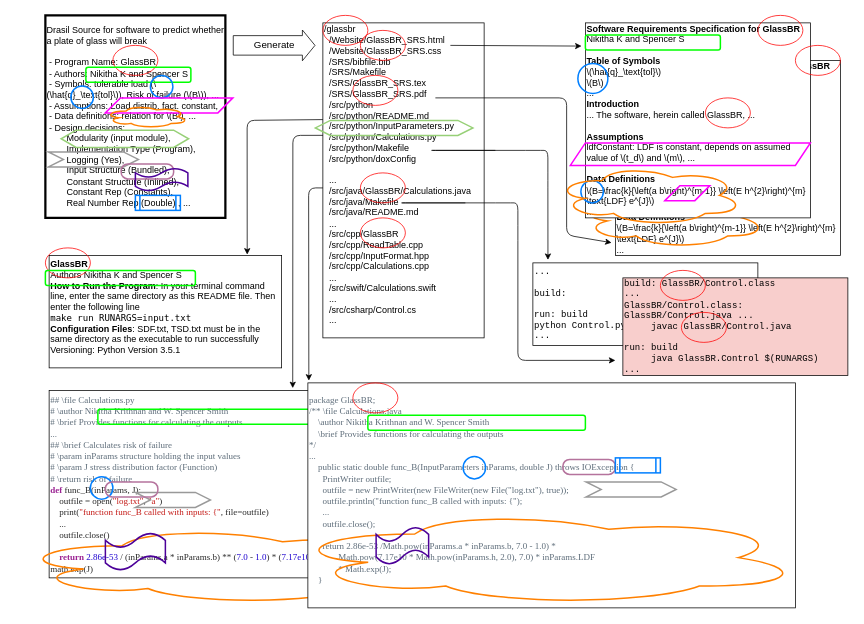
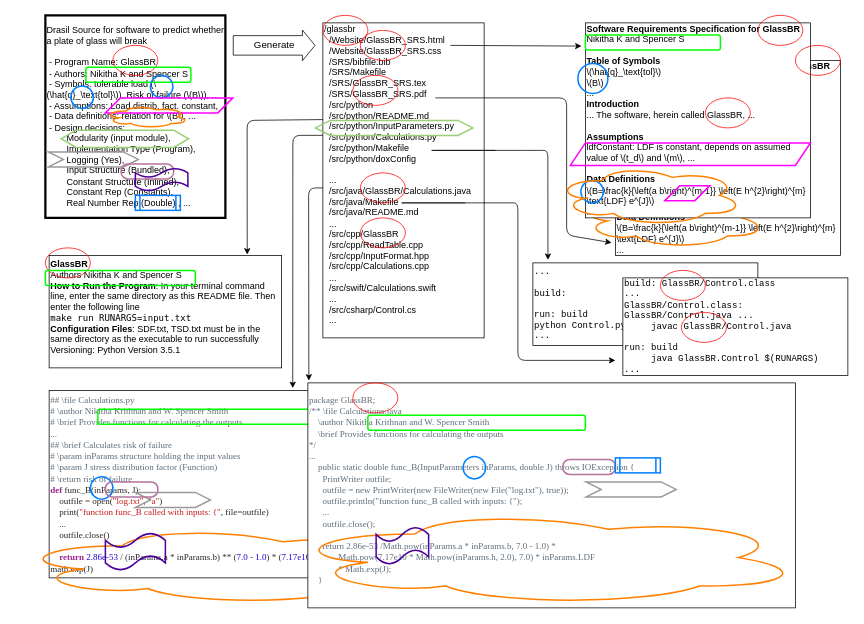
(735, 327) -> (735, 327)
